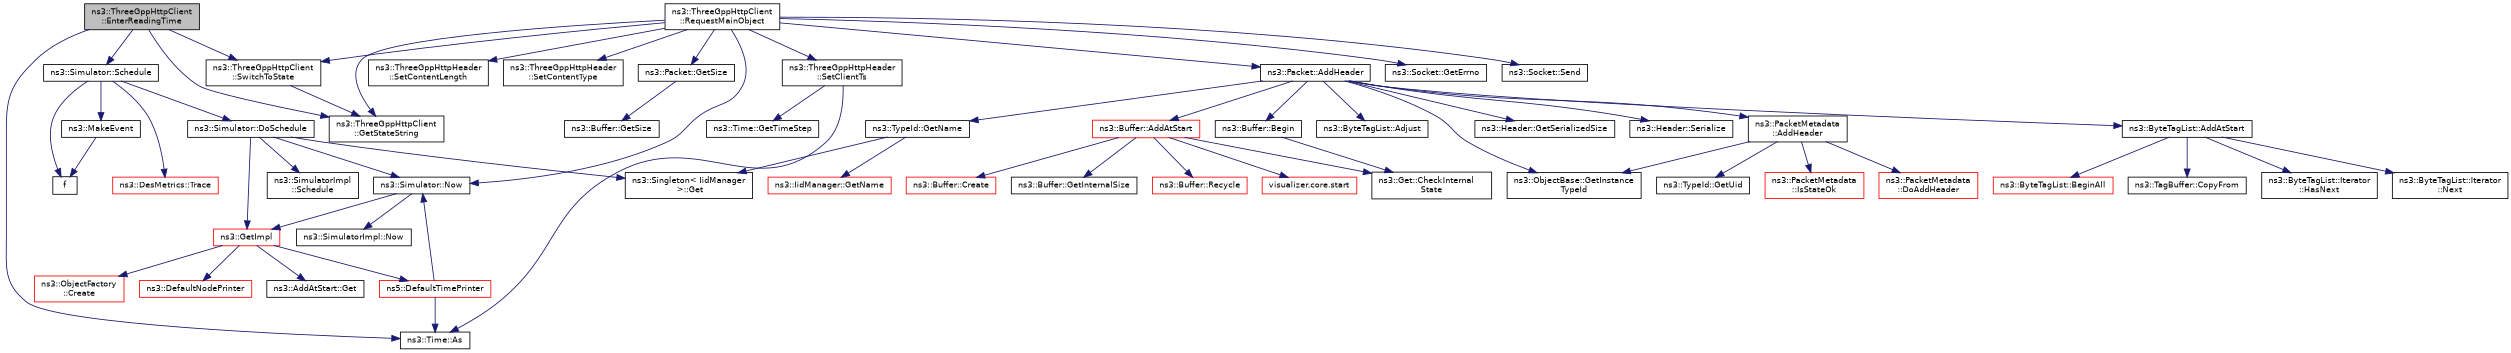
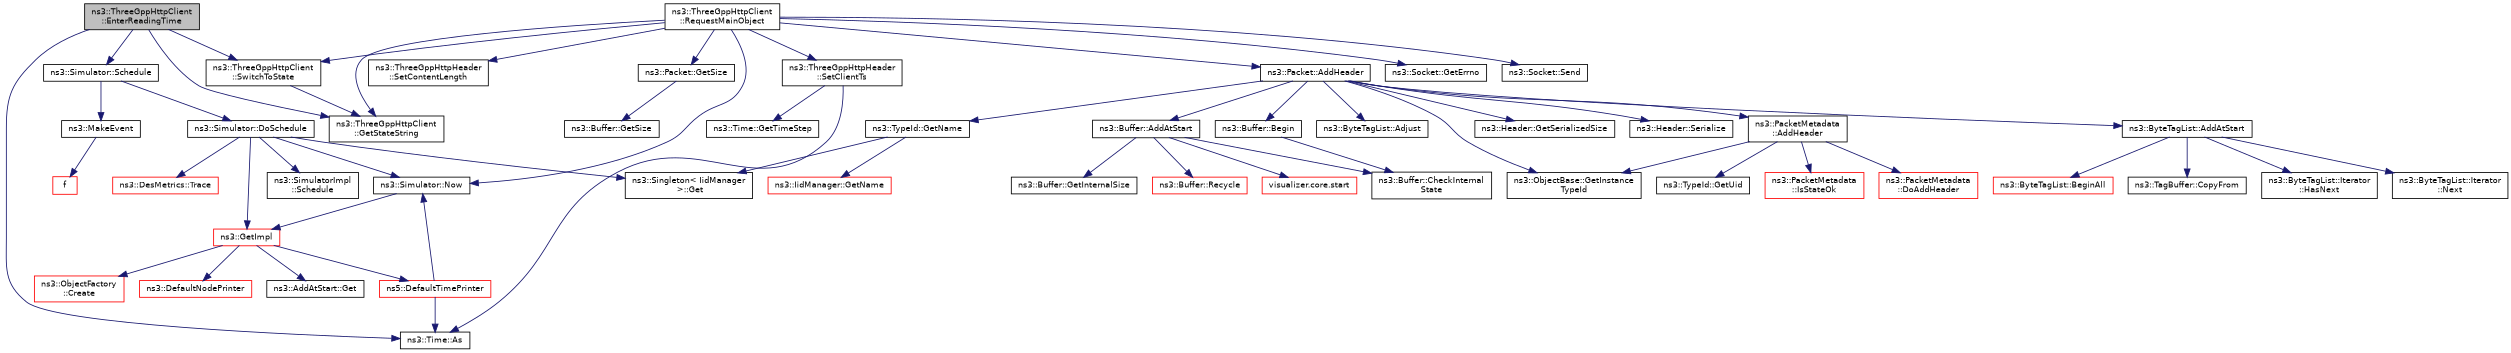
(563, 73) -> none
(53, 118) -> none
(149, 119) -> (212, 155)
(1146, 129) -> (1146, 129)
(65, 186) -> (65, 186)
(951, 186) -> none
(1432, 186) -> (1432, 186)
(354, 237) -> none
